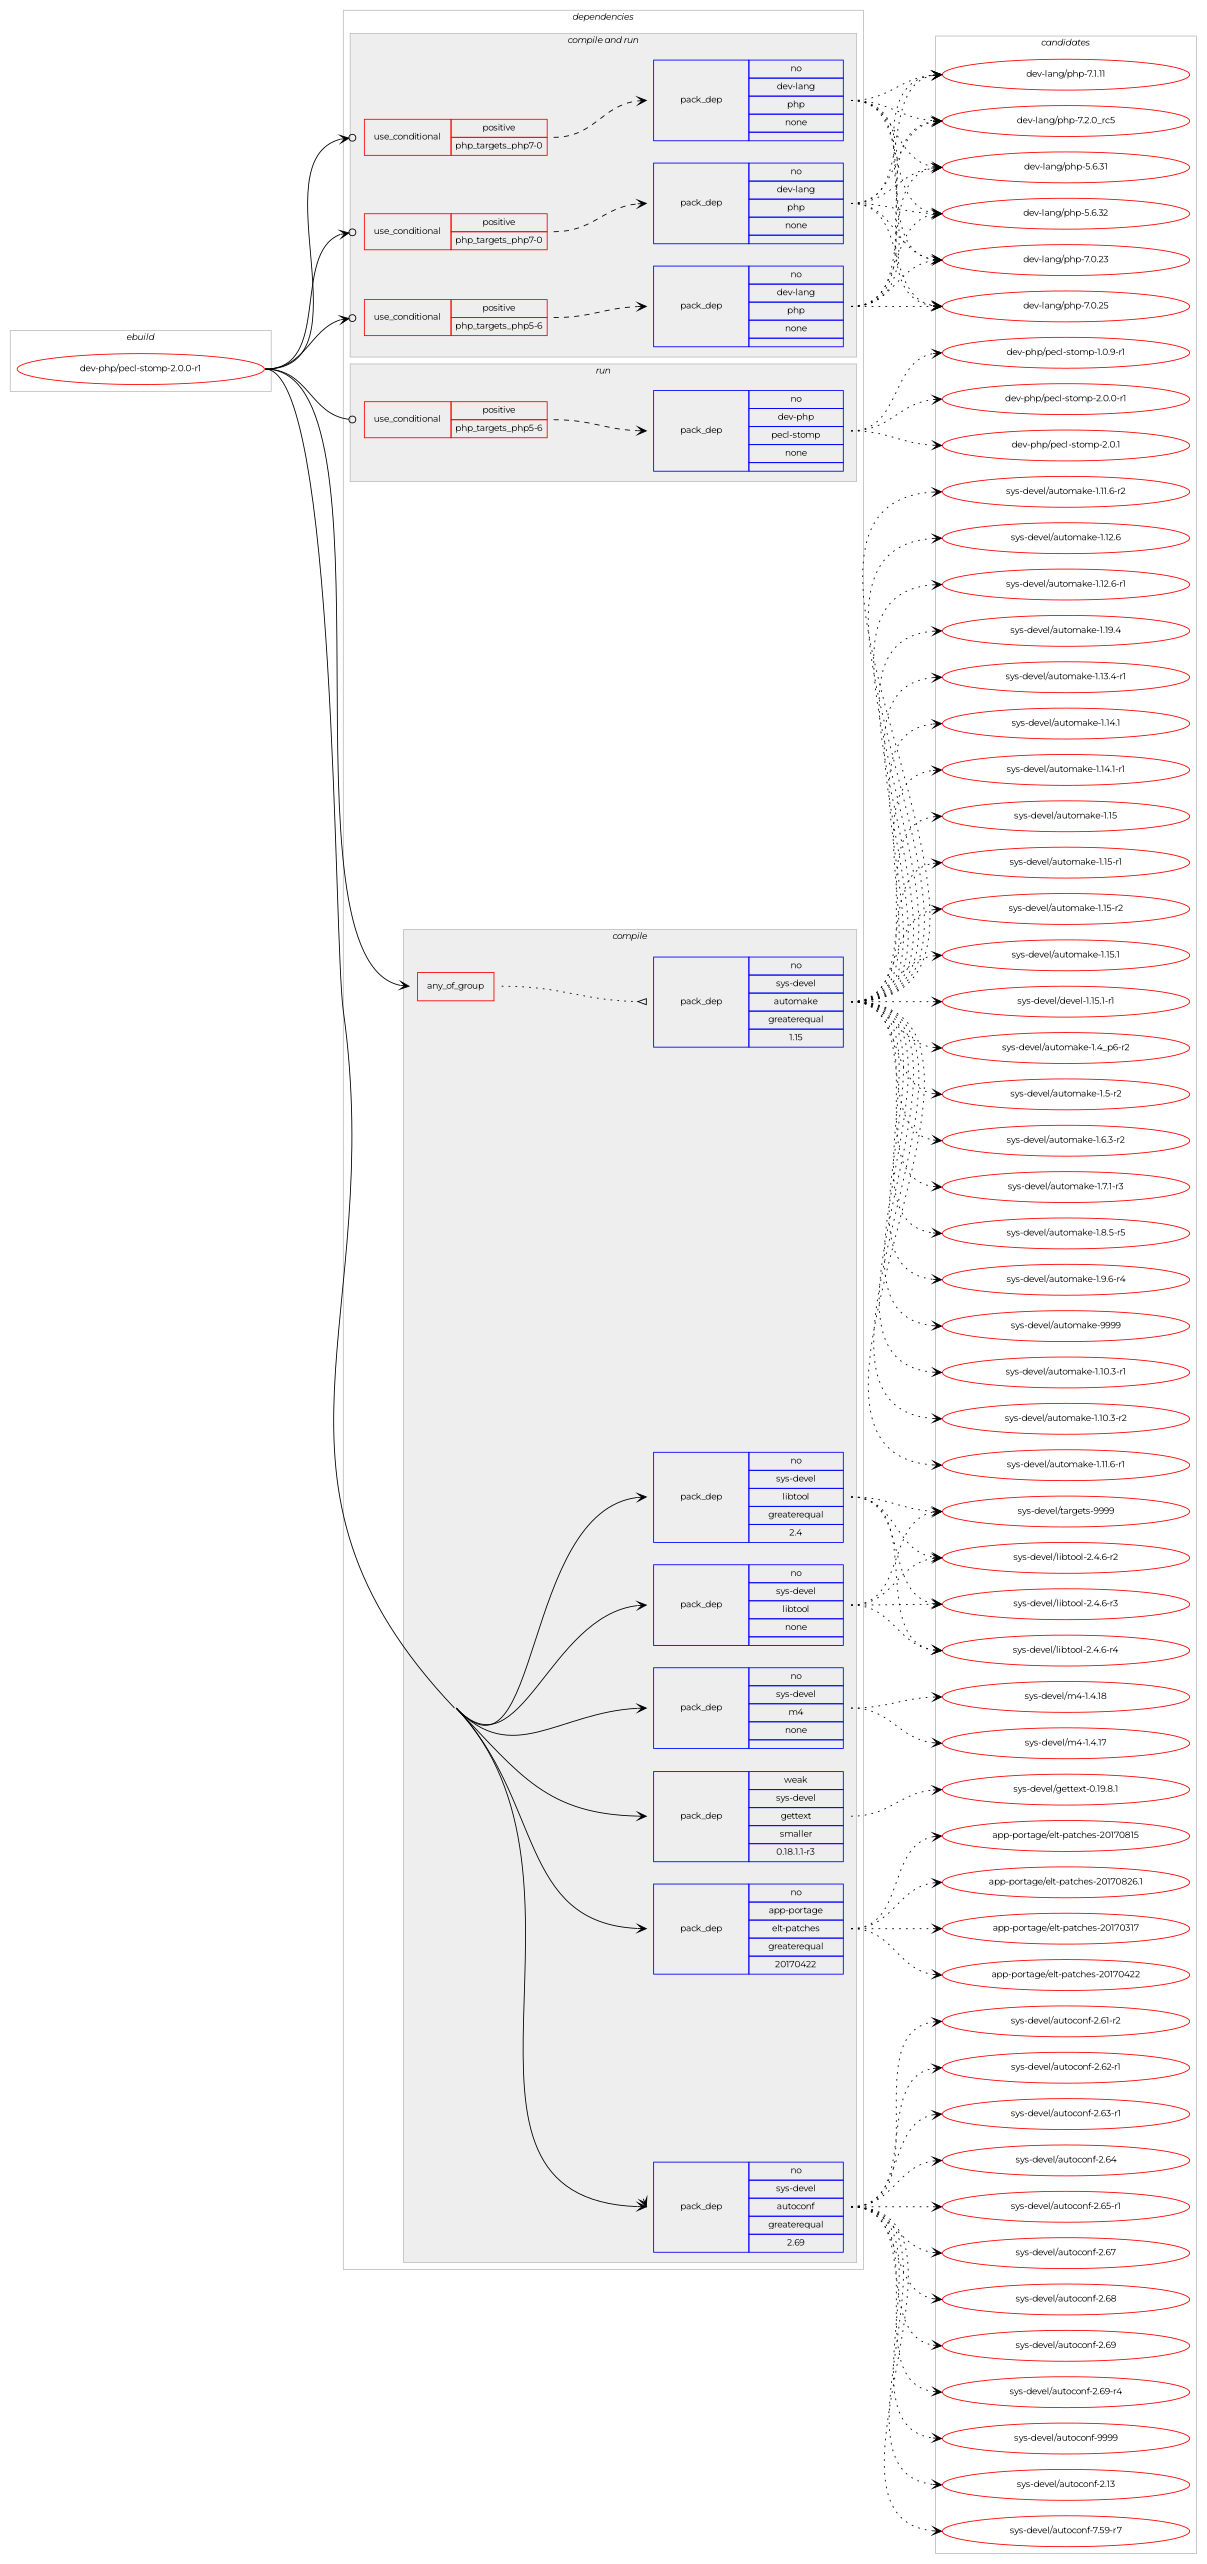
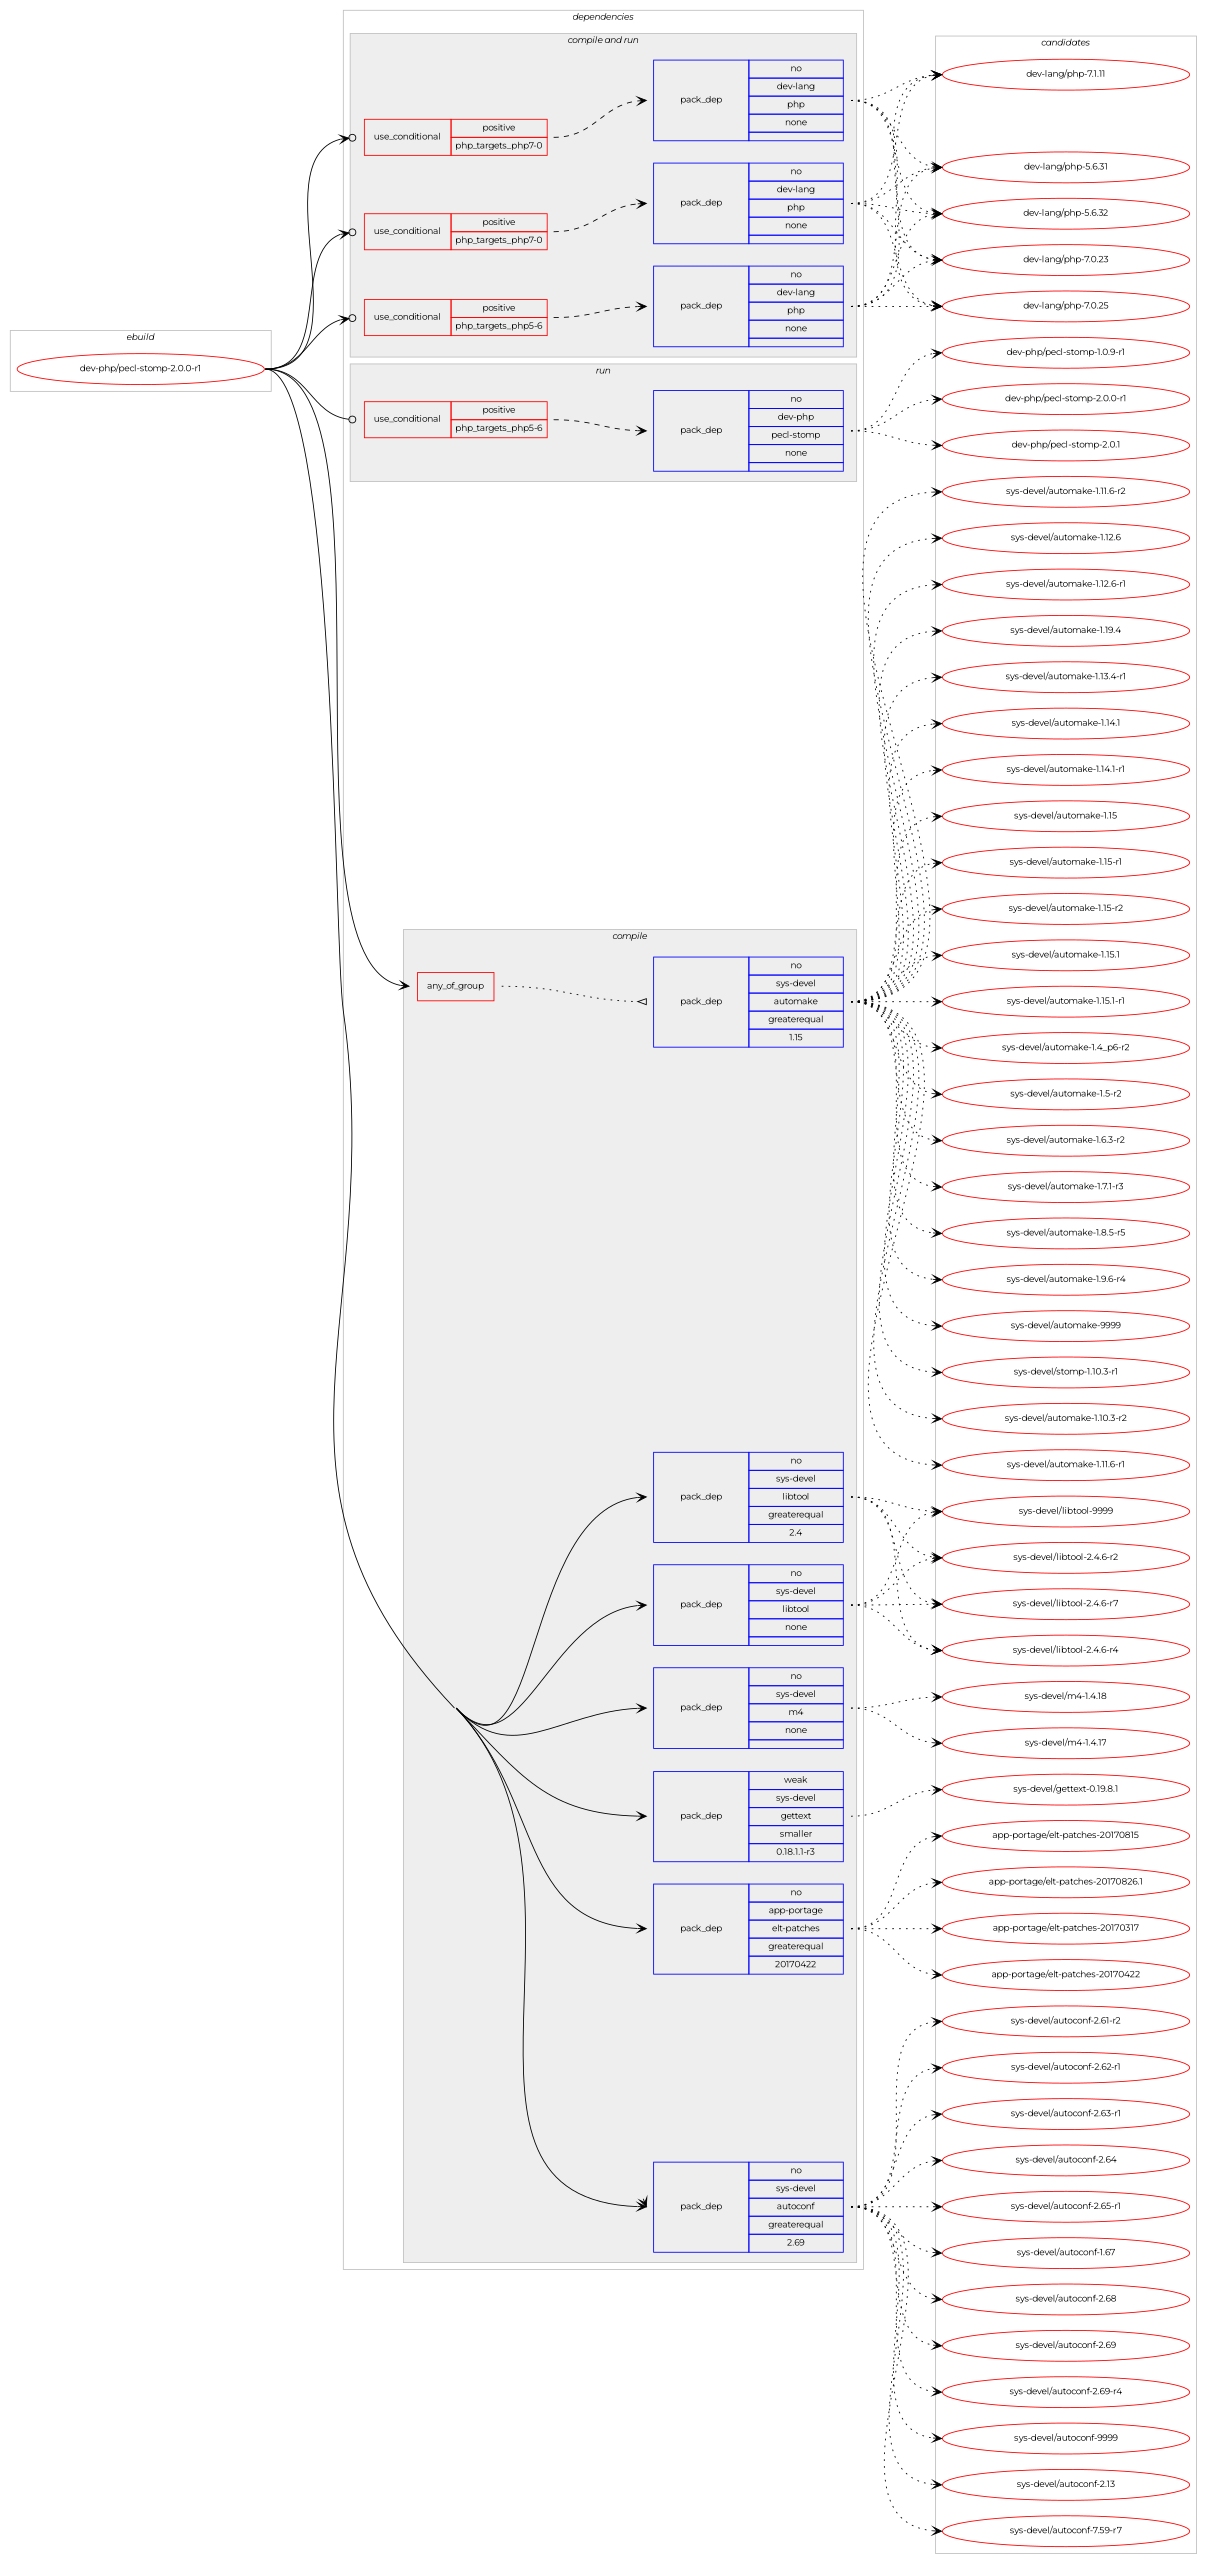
(1066, 121) -> none
(1066, 1002) -> (1066, 1002)
(1066, 1372) -> (1066, 1372)
(1066, 1512) -> (1066, 1512)
(1066, 1604) -> (1066, 1604)
(1066, 2253) -> (1066, 2253)
